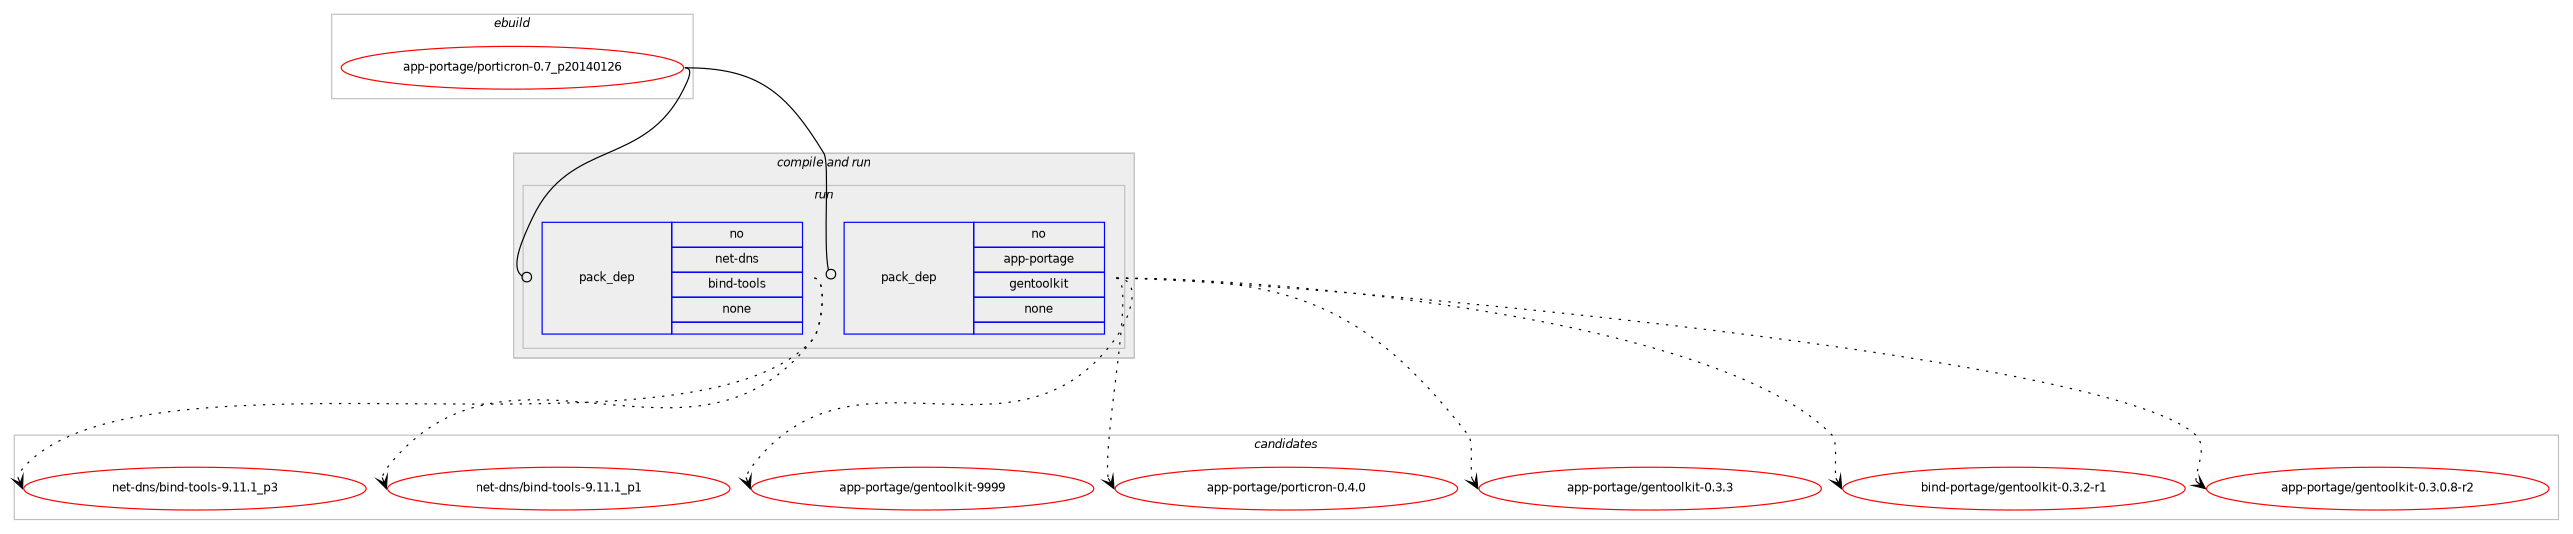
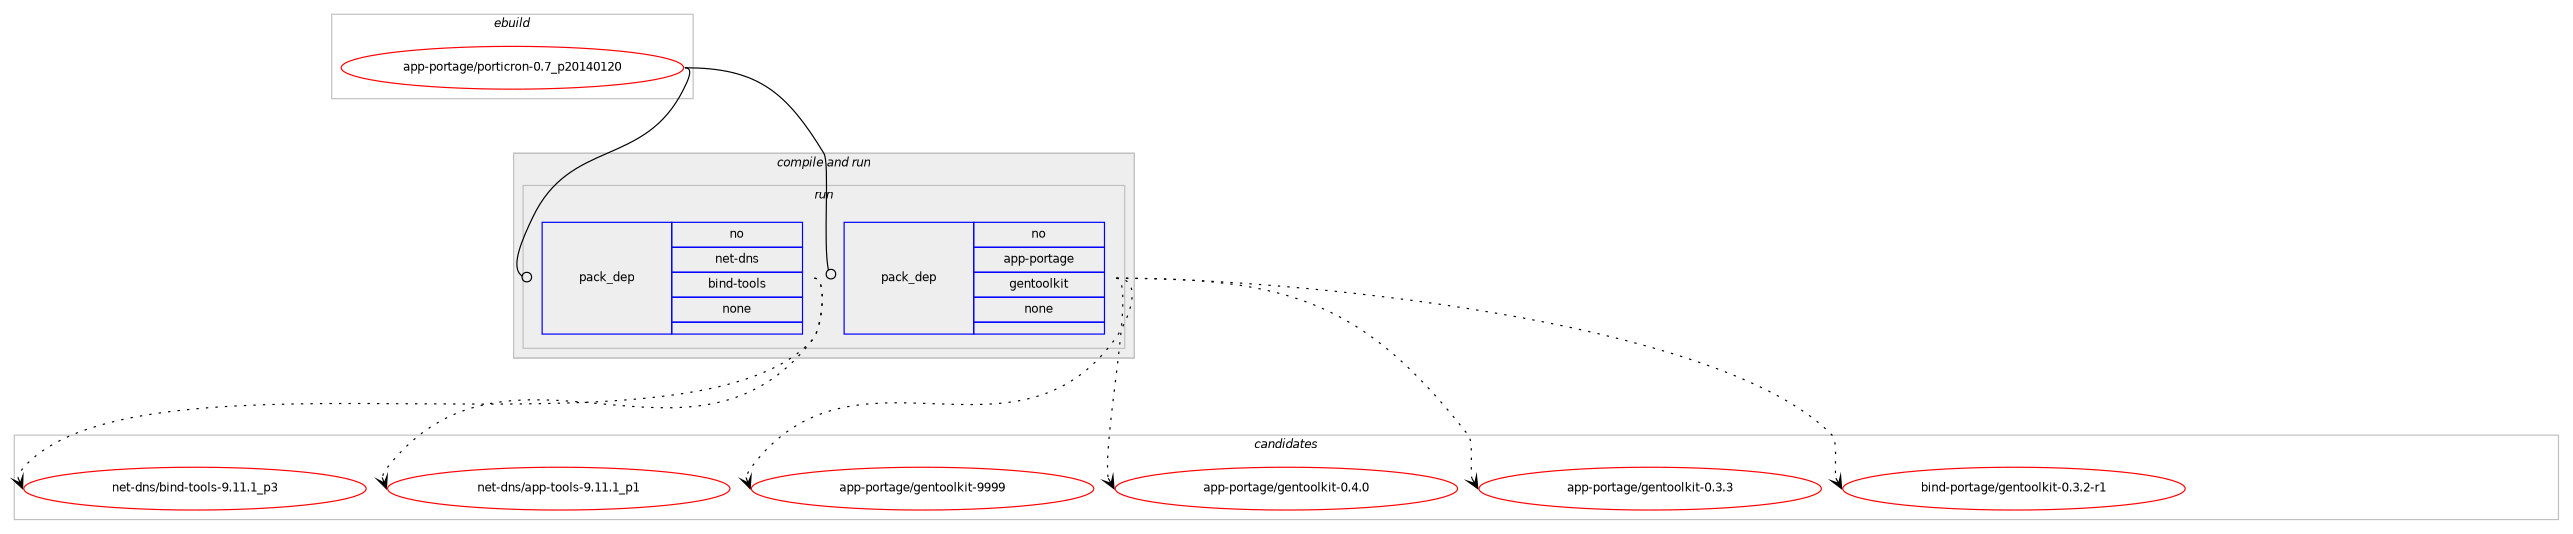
(512, 68) -> (512, 68)
(559, 489) -> (559, 489)
(1286, 489) -> (1286, 489)
(2378, 489) -> none
